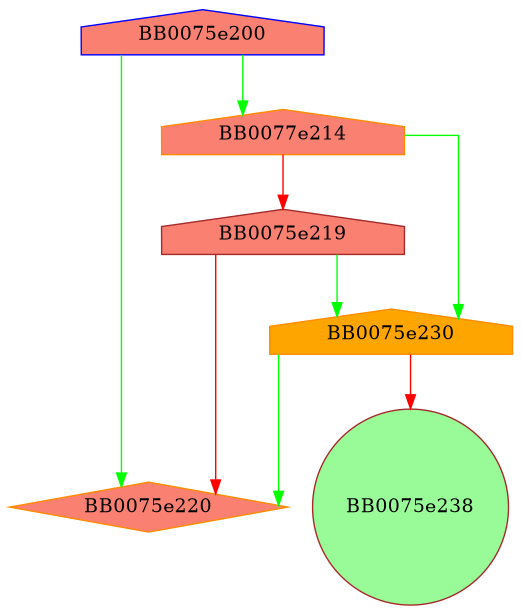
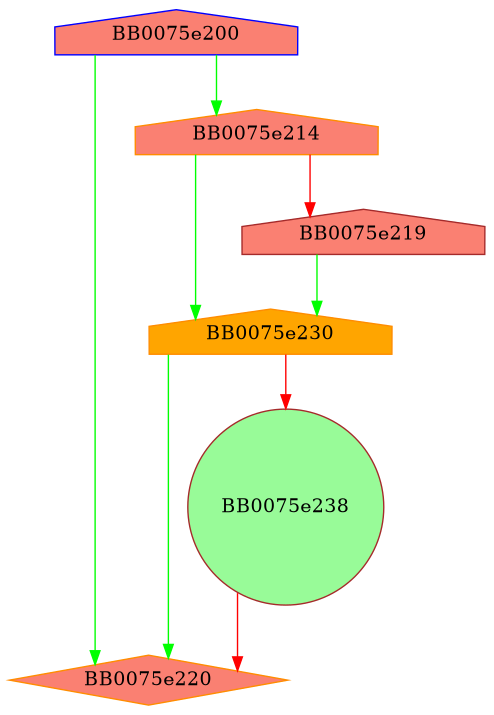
(283, 134) -> (257, 134)
(216, 367) -> (238, 625)
